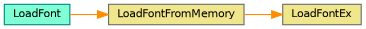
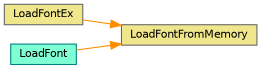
(258, 15) -> (97, 22)
